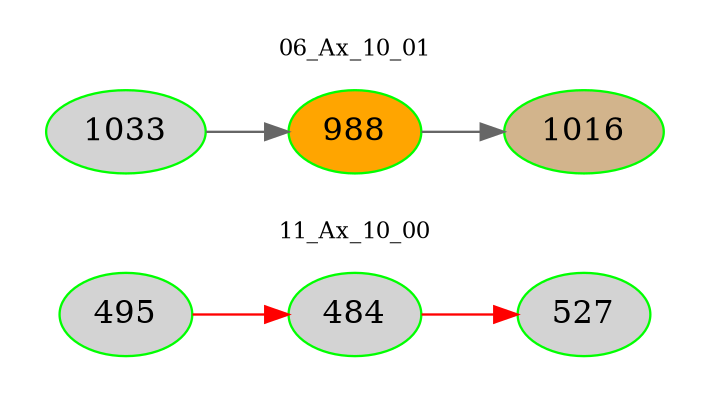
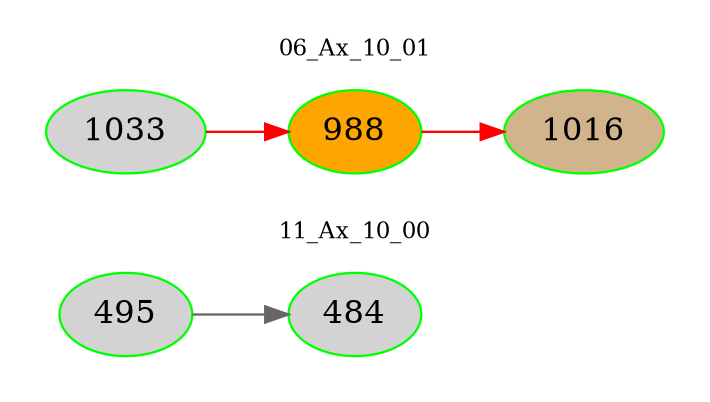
(235, 132) -> (235, 132)
(451, 132) -> (451, 132)
(229, 314) -> (229, 314)
(584, 314) -> none
